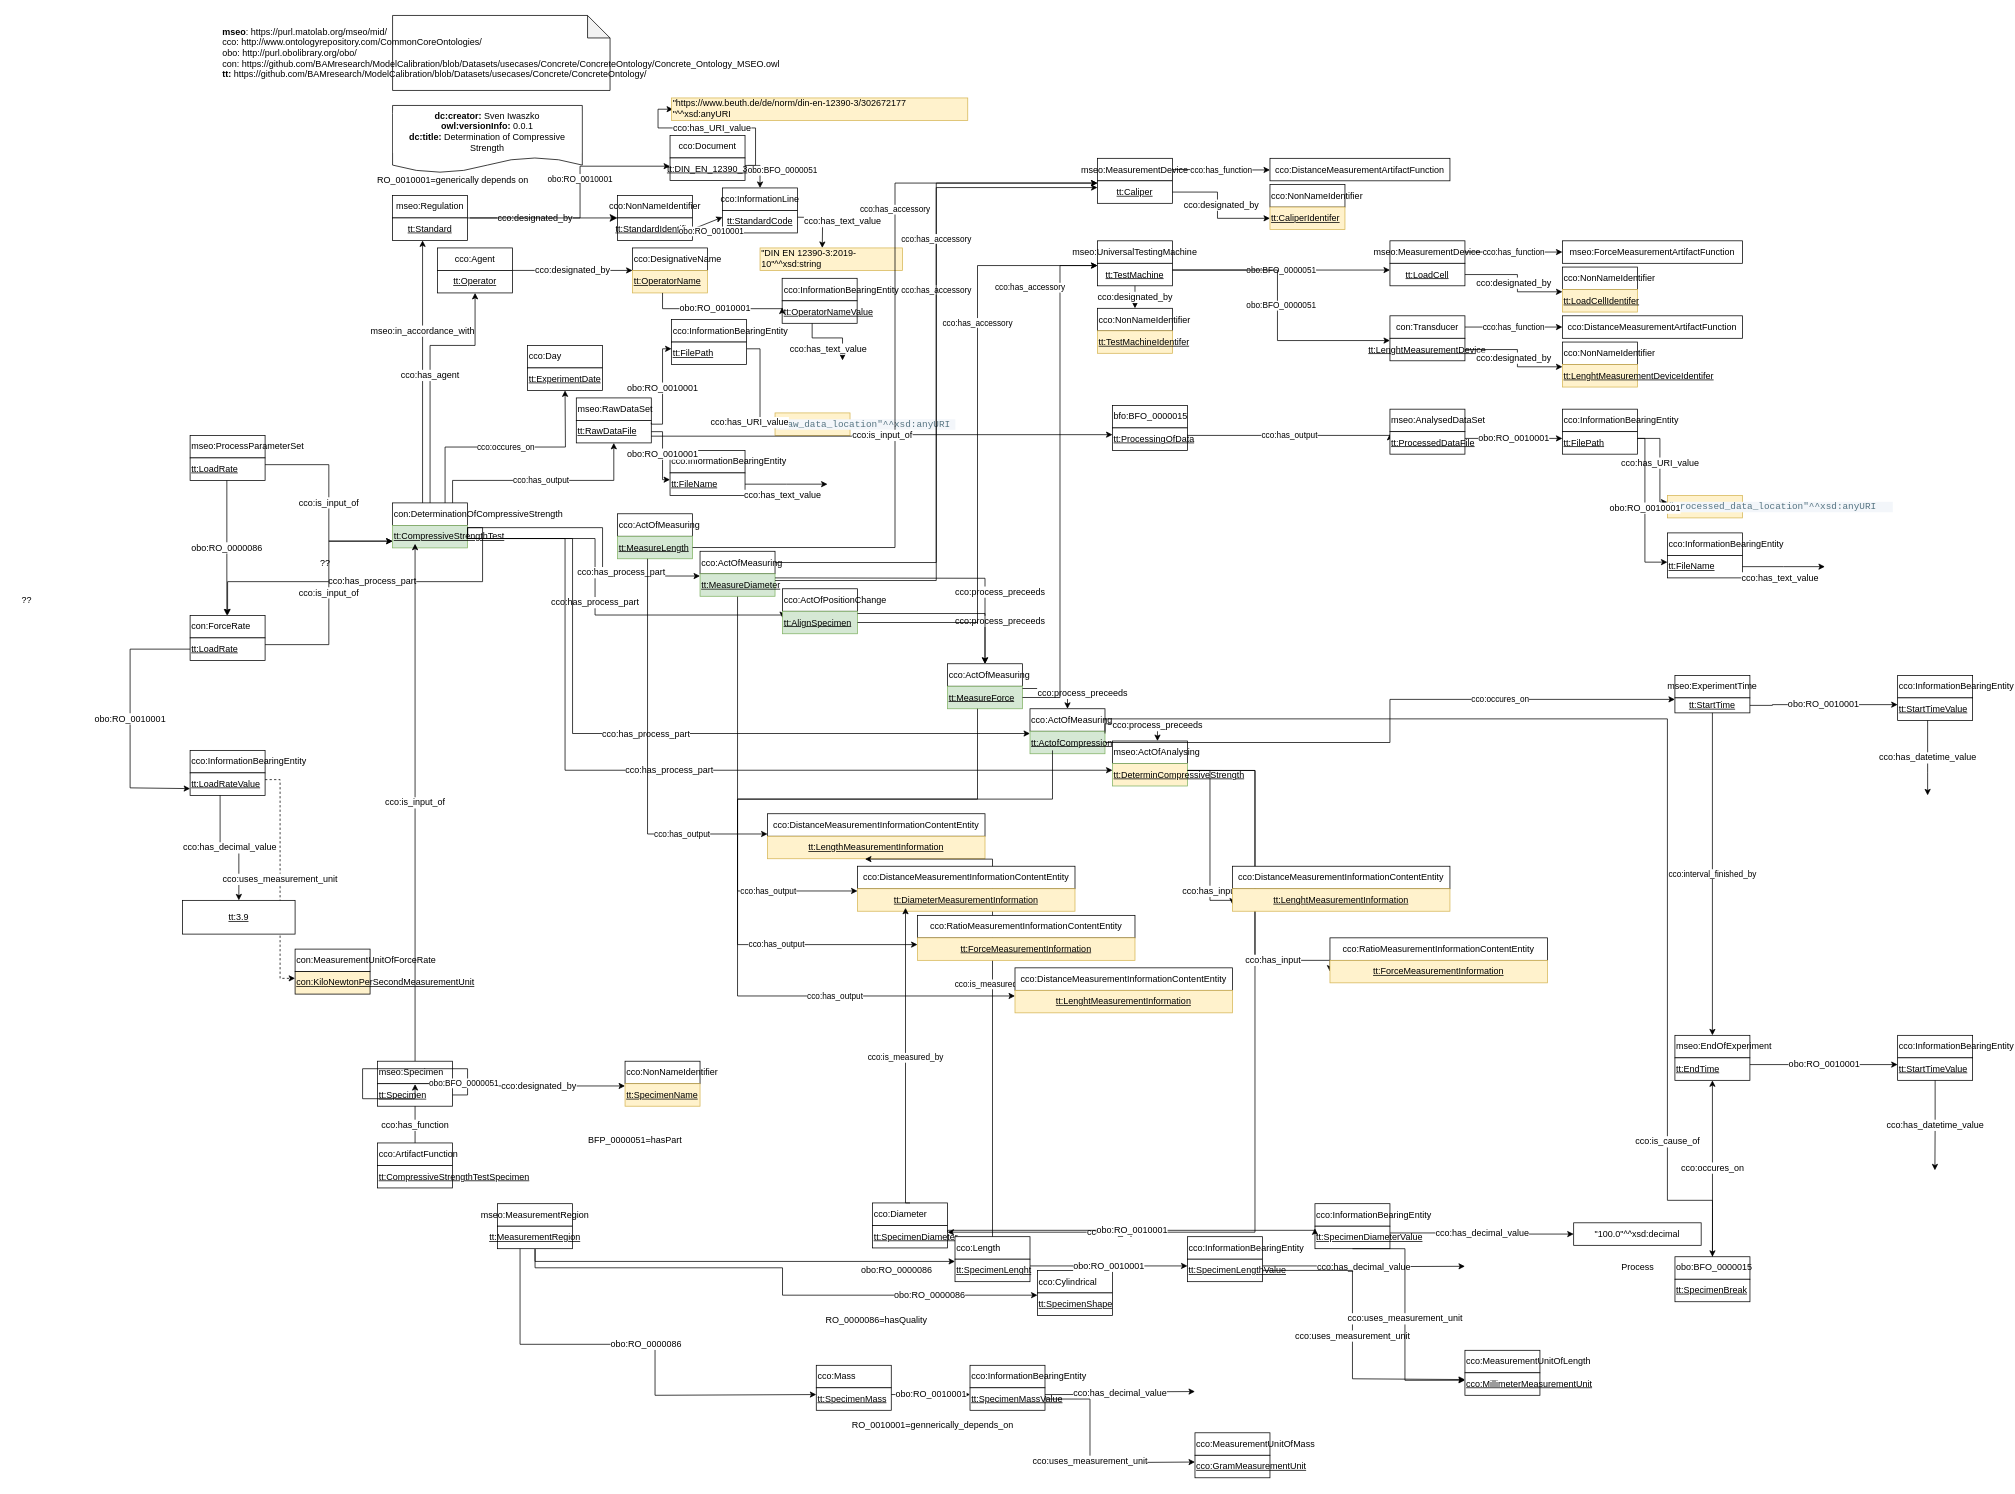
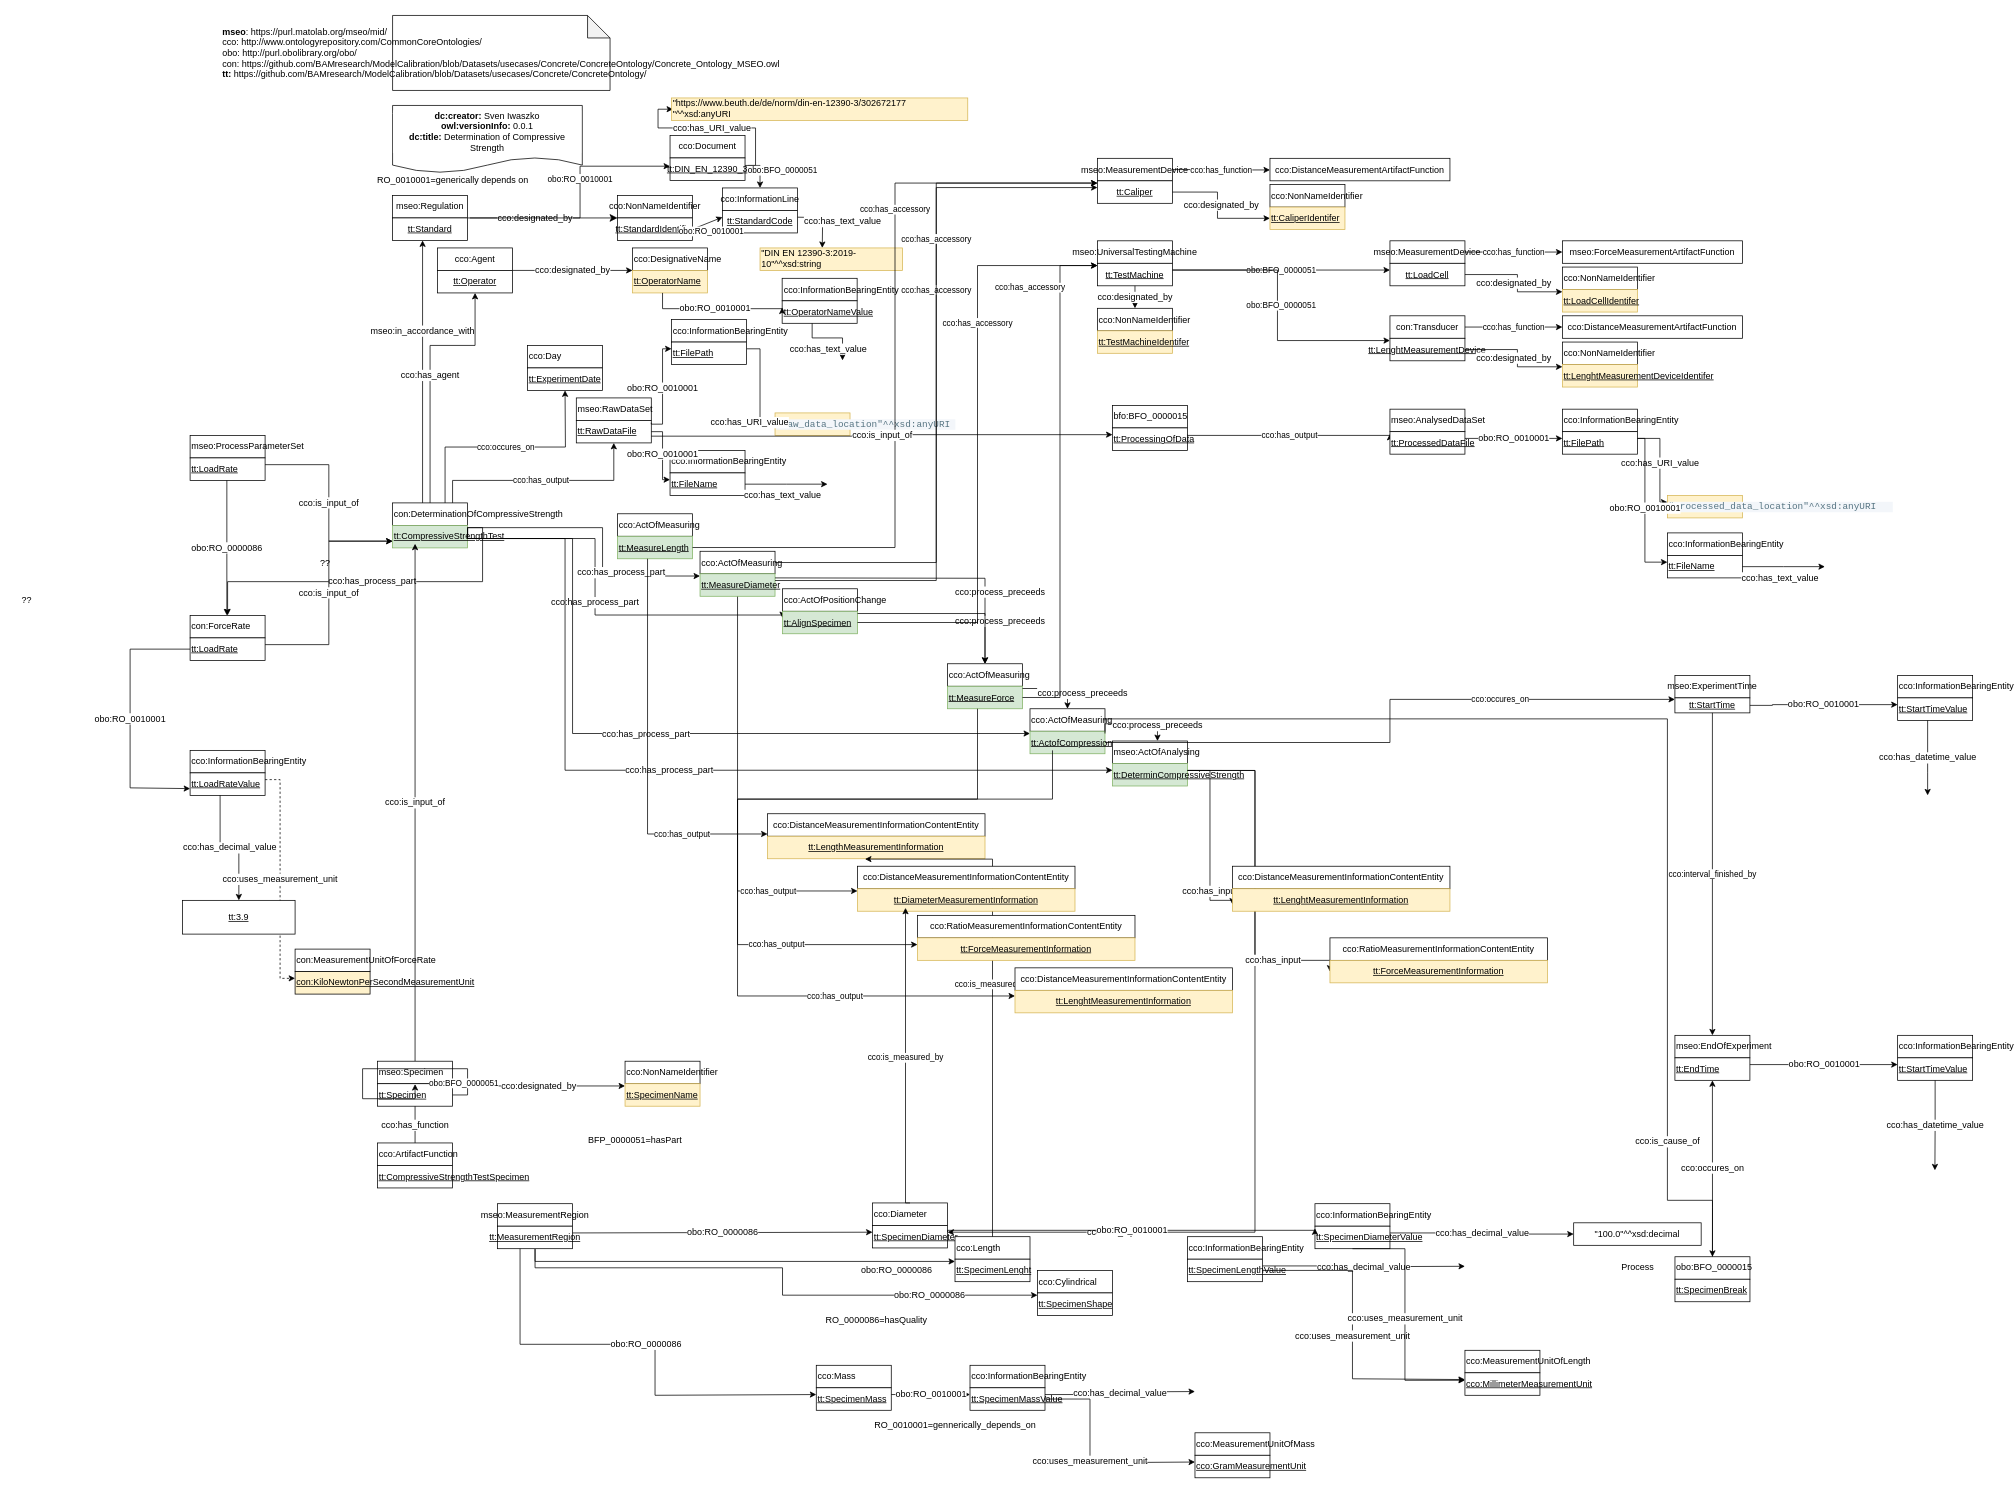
(1150, 775) -> (1150, 775)
none -> (741, 1233)
(1108, 1266) -> none
(933, 1425) -> (955, 1425)
